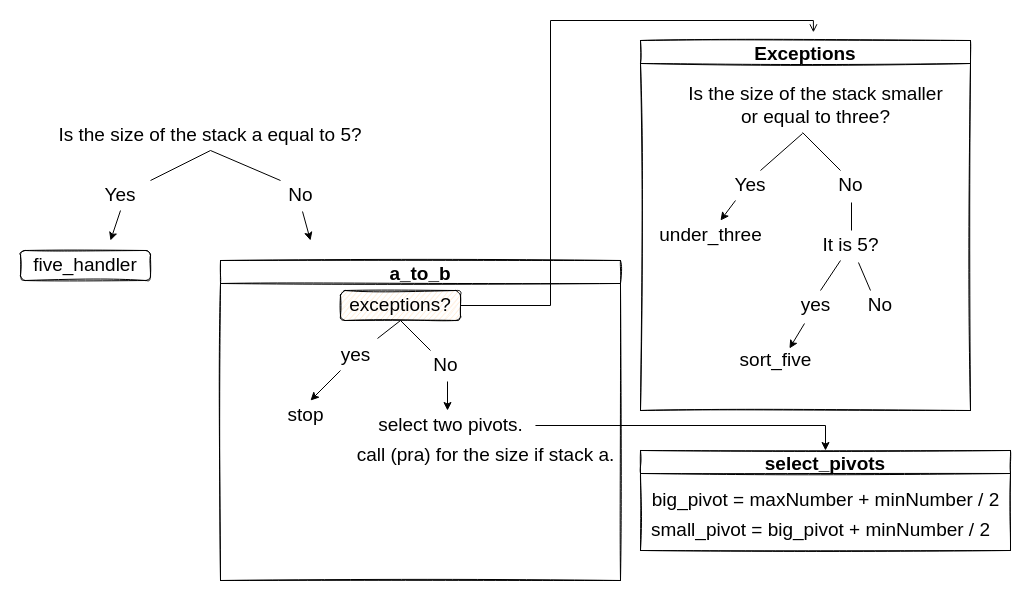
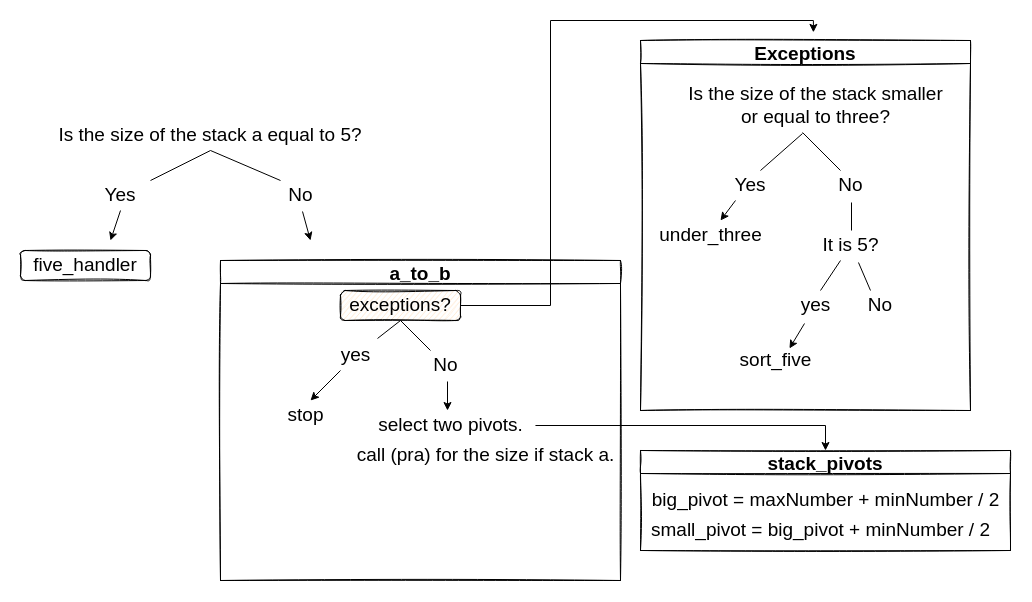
(813, 25) -> (813, 24)
(825, 464) -> (825, 464)
